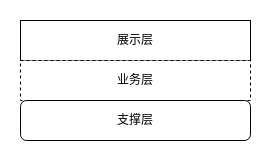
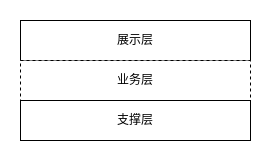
(136, 121) -> (136, 121)
